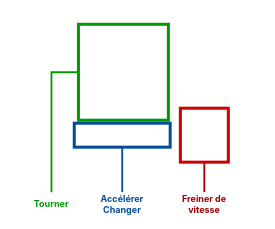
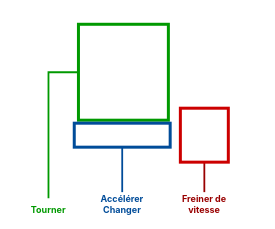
(51, 204) -> (48, 210)
